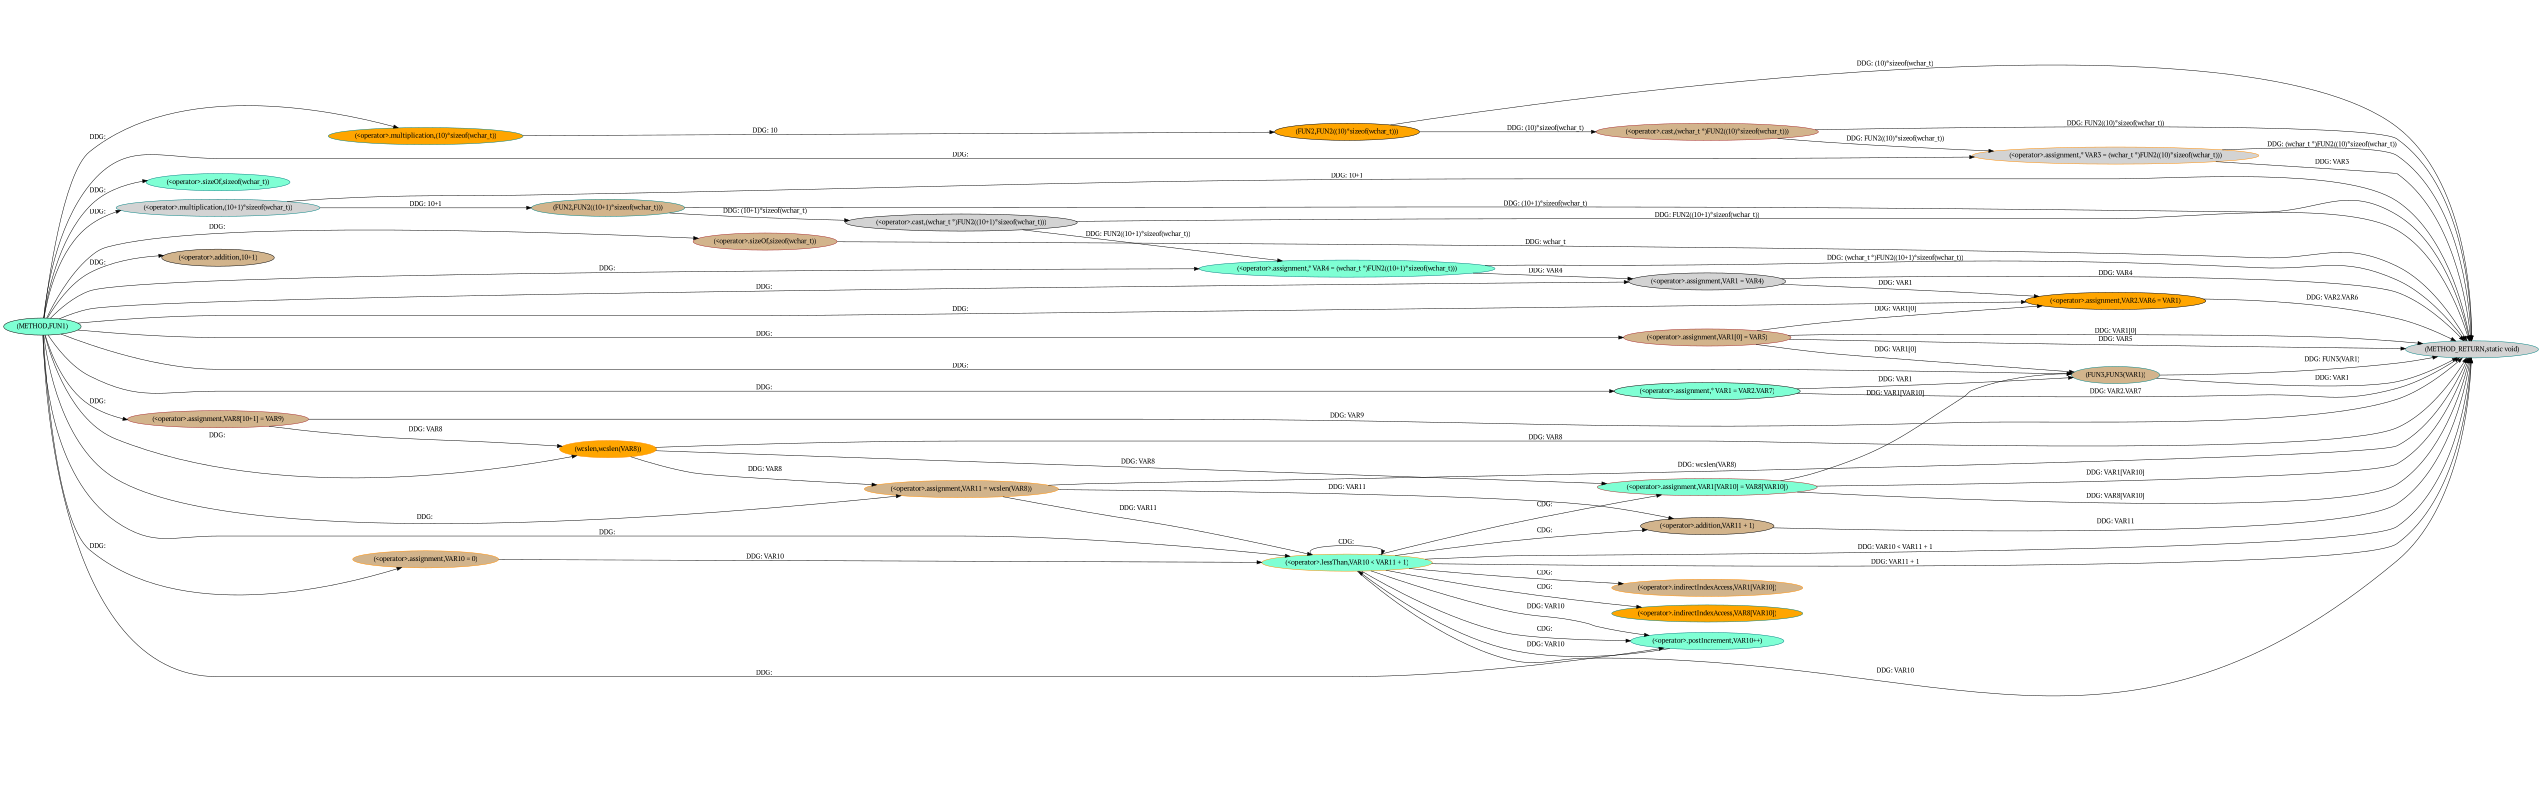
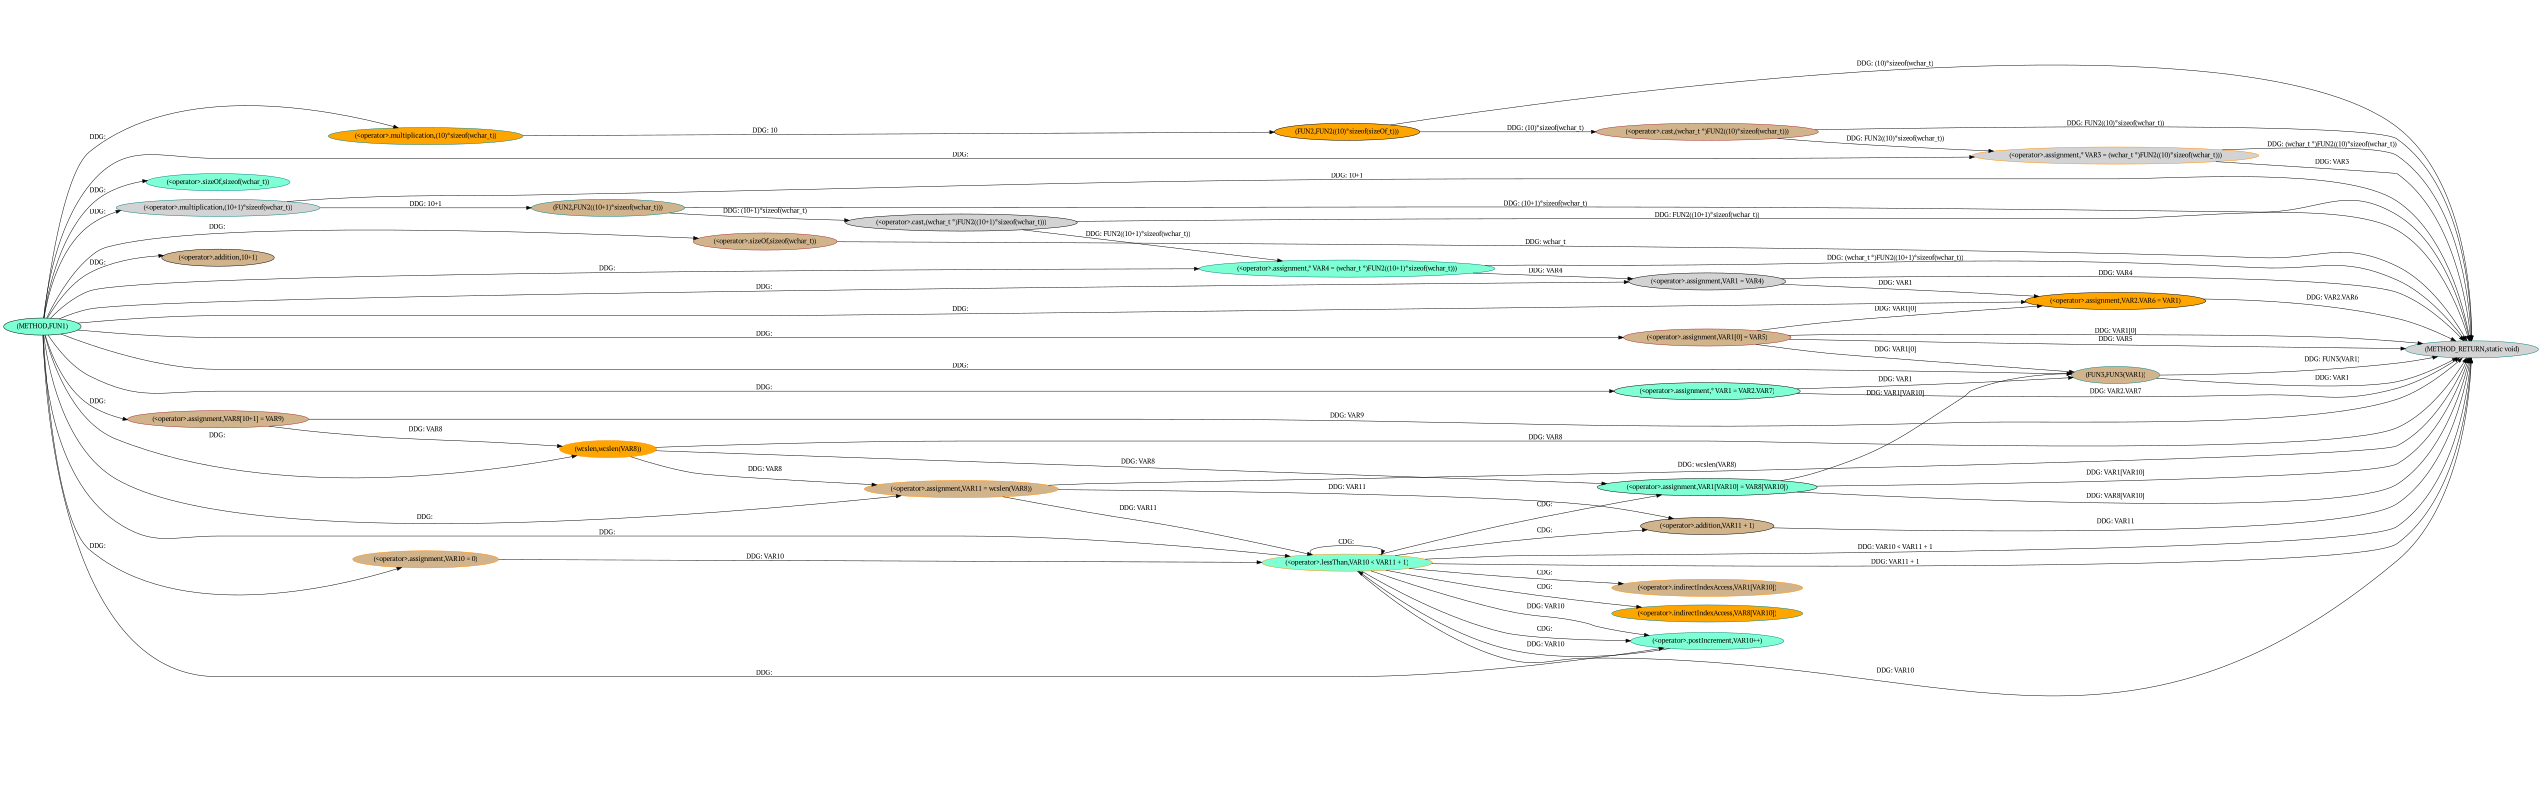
(1347, 132) -> (1347, 132)
(1707, 487) -> (1707, 487)
